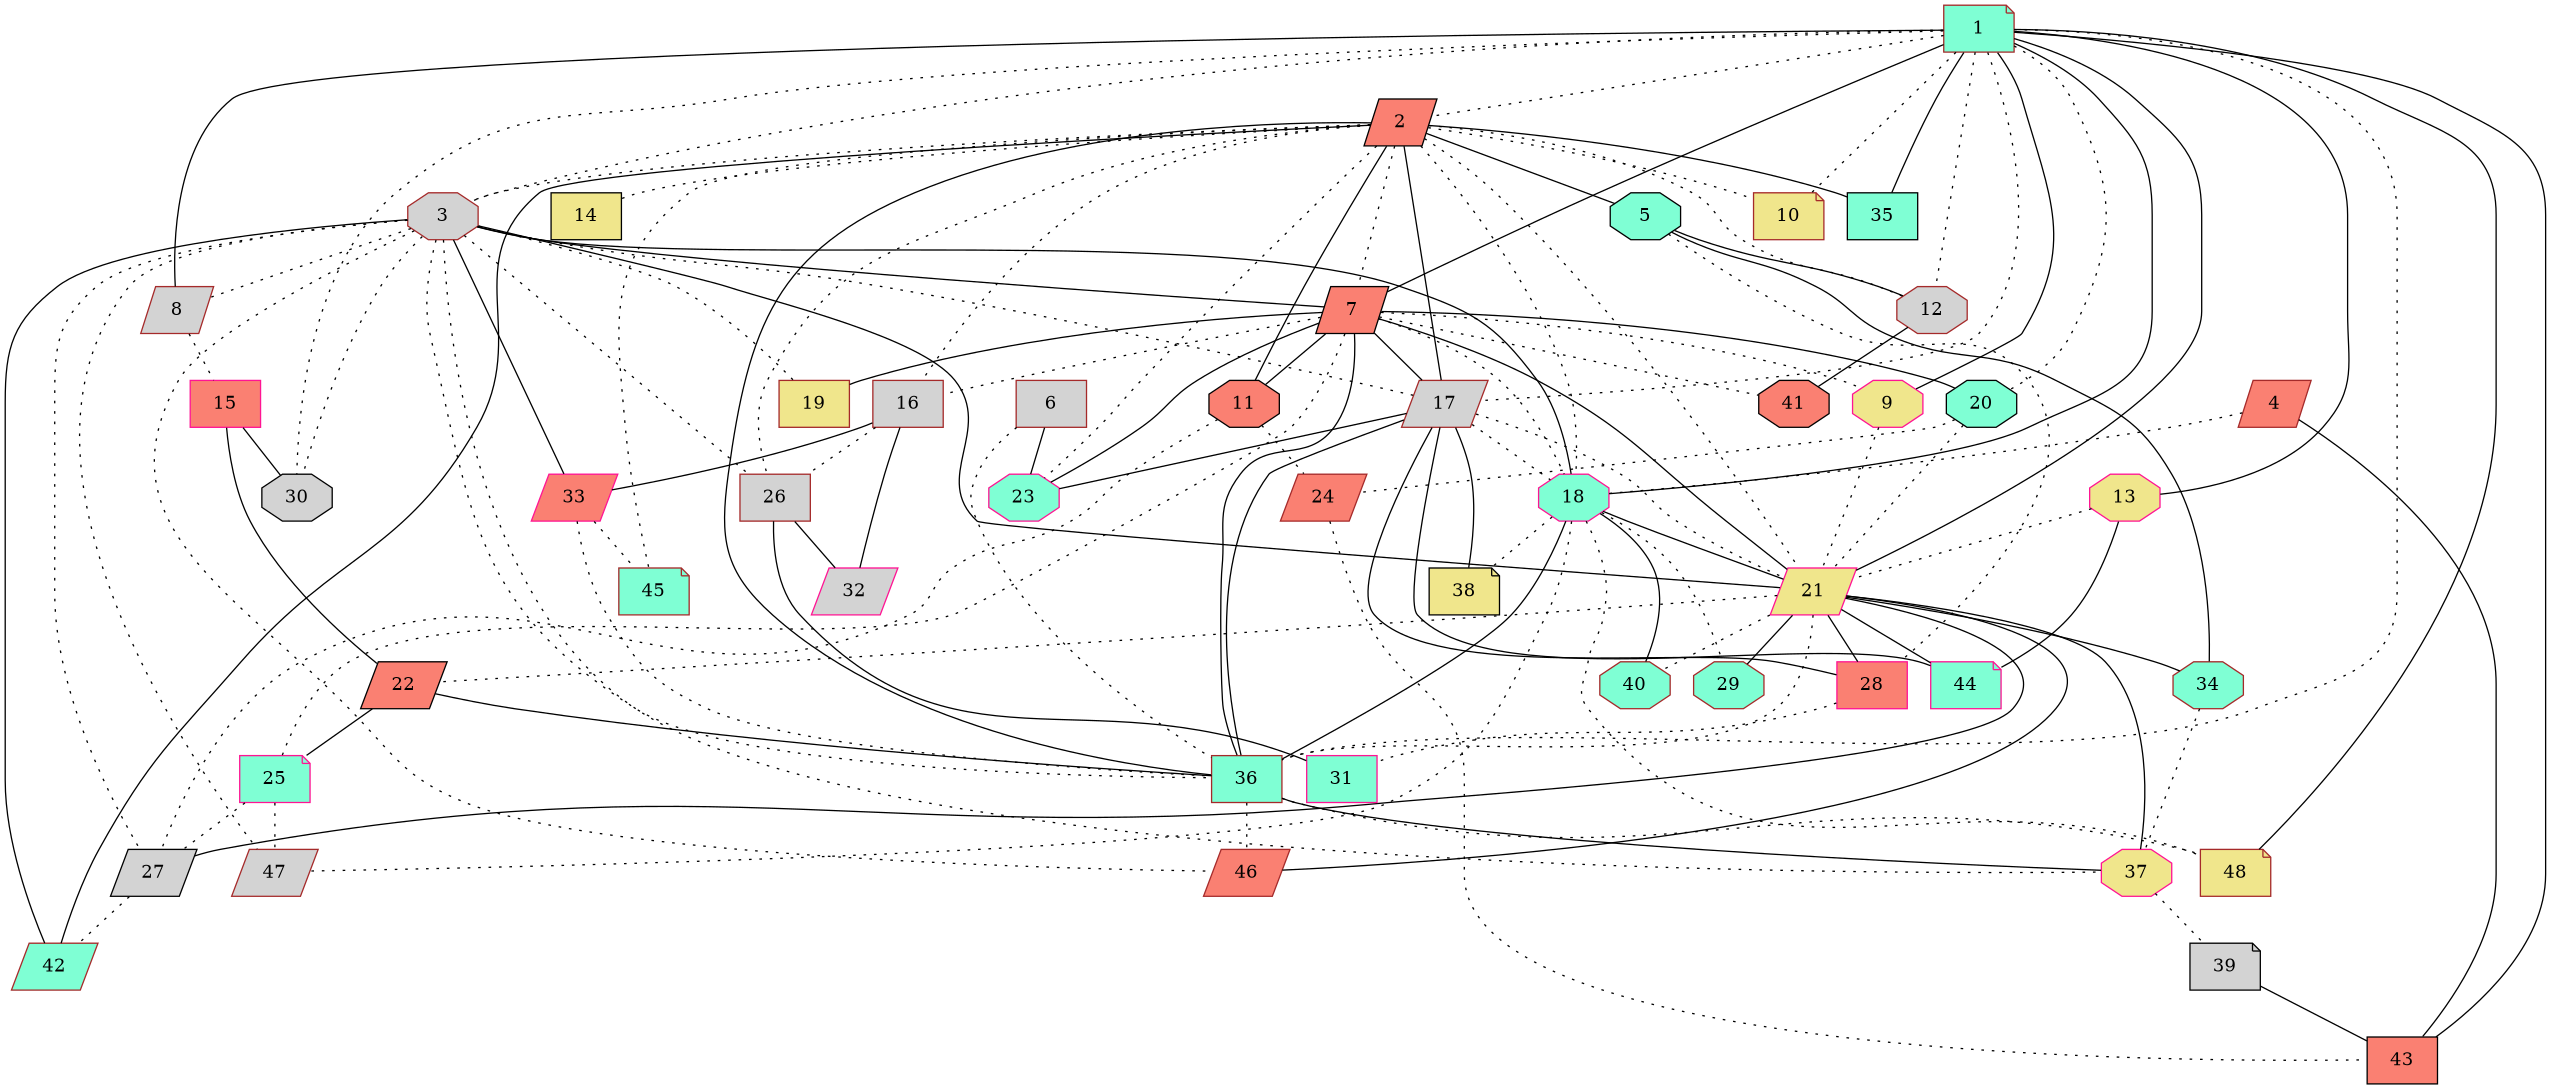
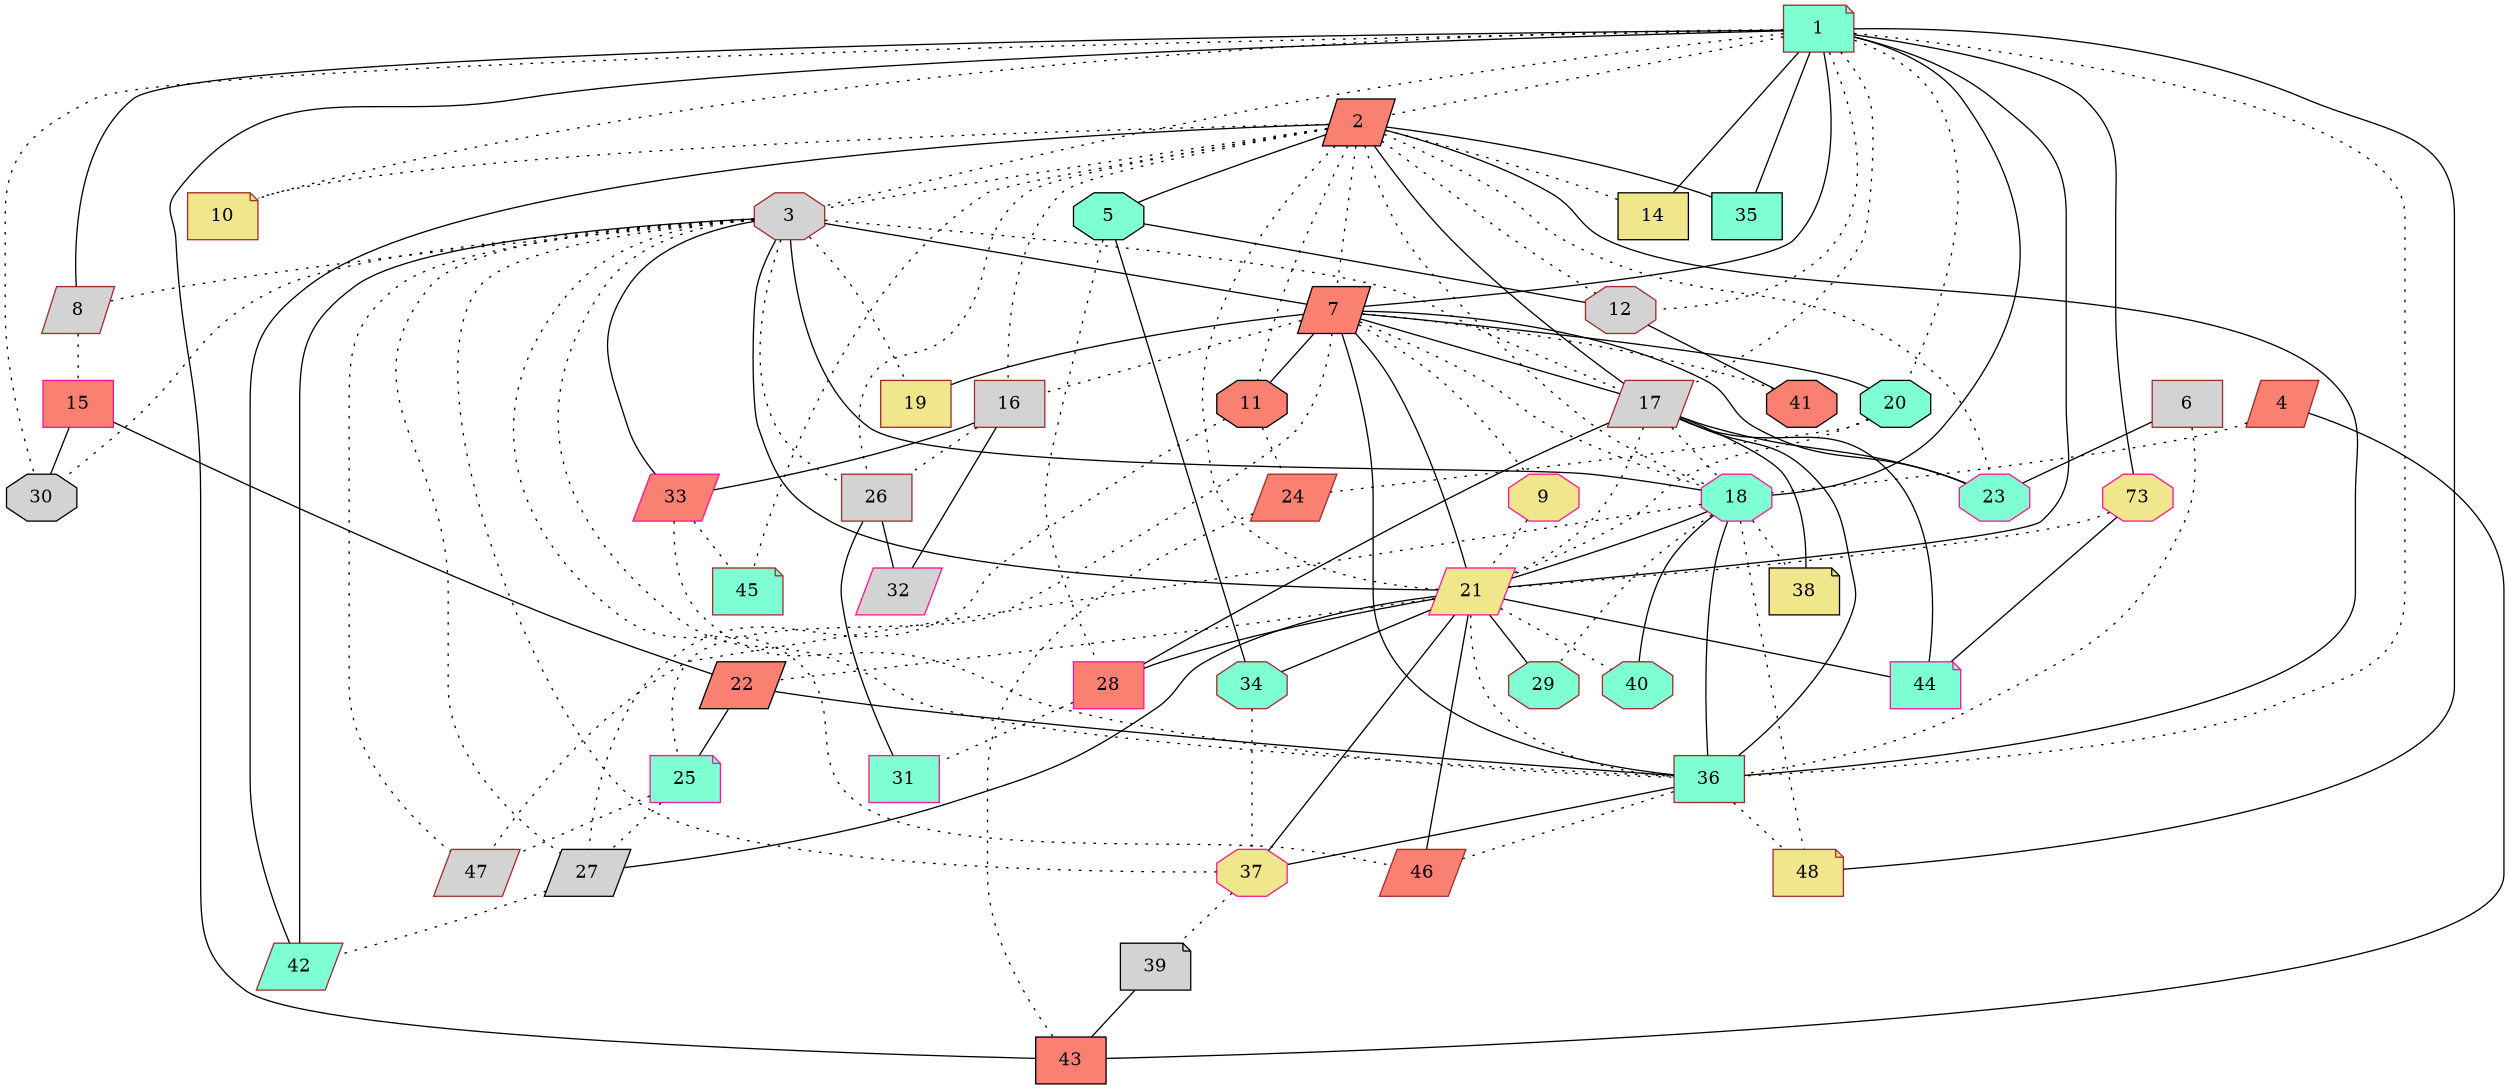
(2053, 251) -> (1736, 122)
(1321, 256) -> (1296, 261)
(2125, 498) -> (2138, 498)
